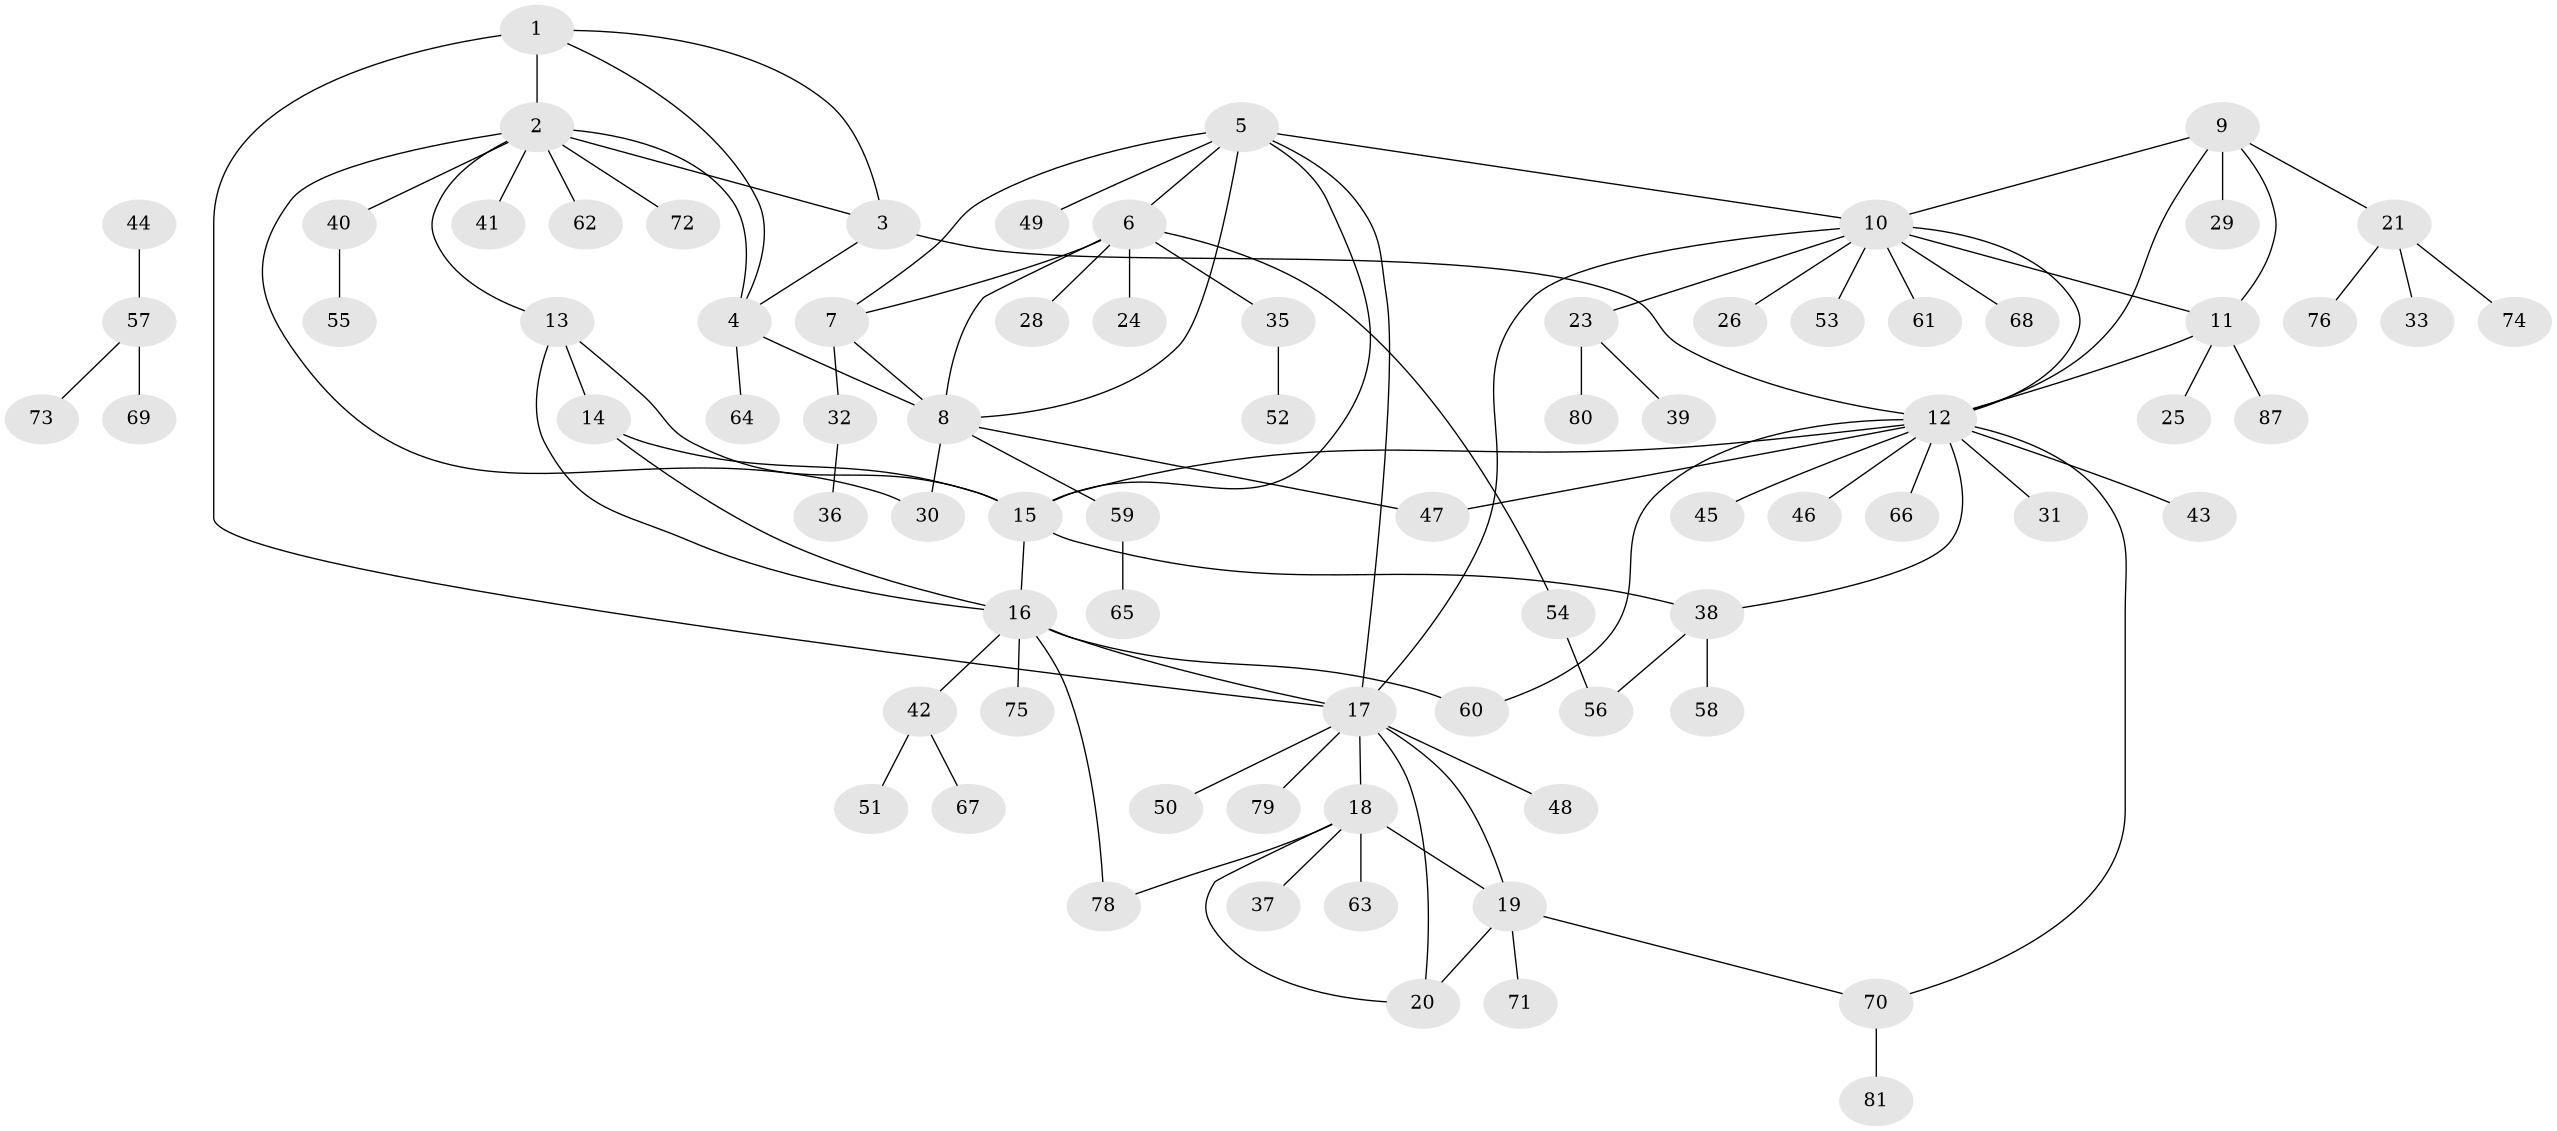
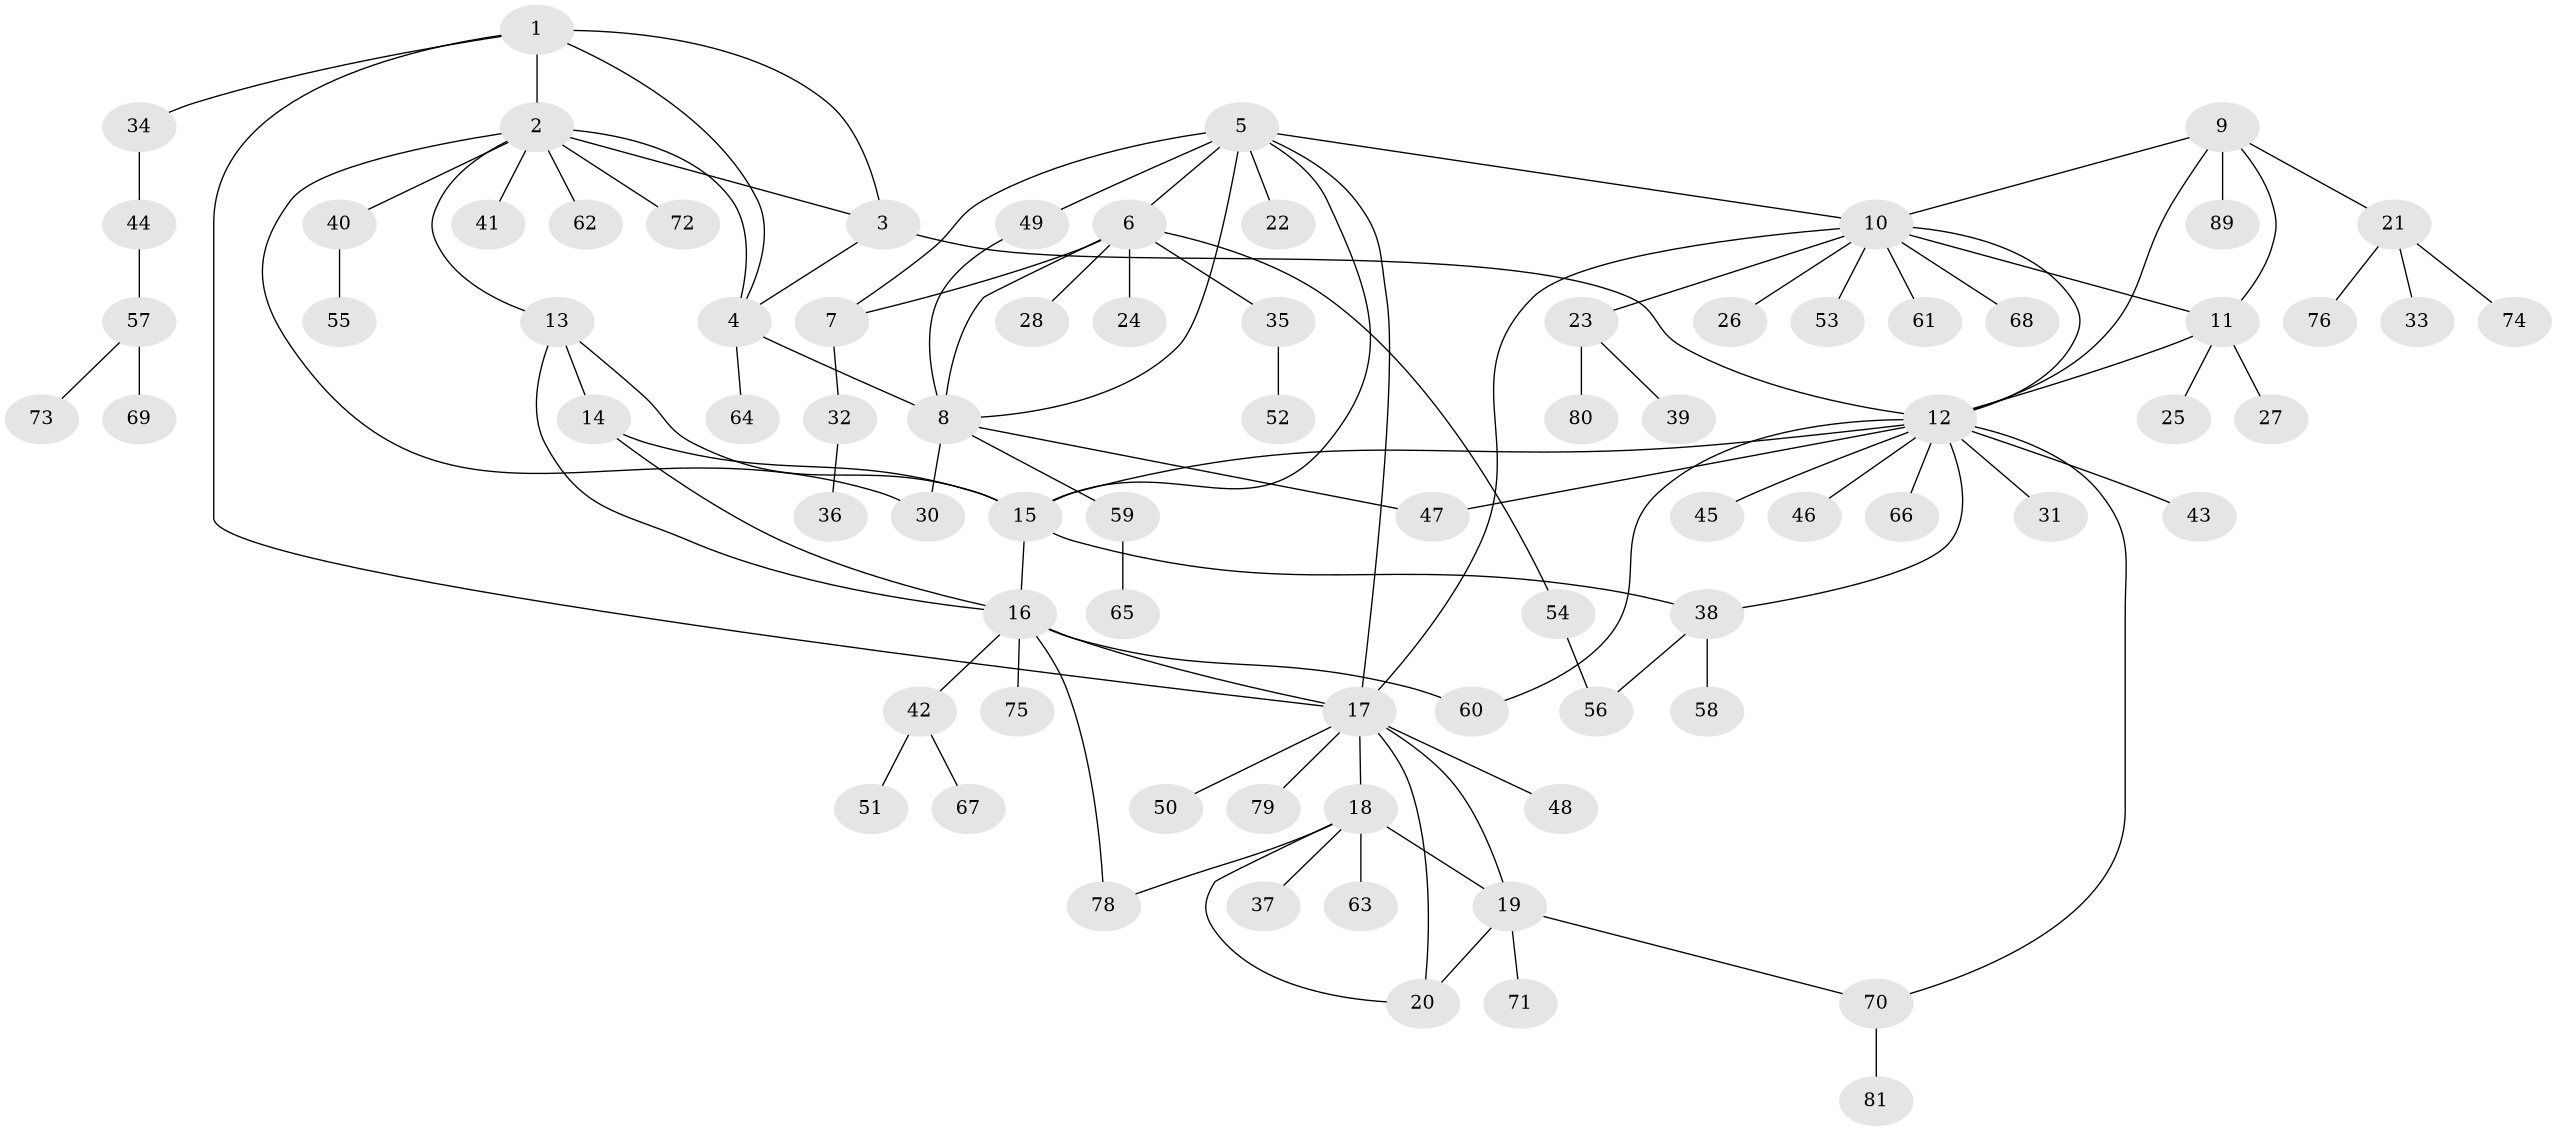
none -> (139, 127)
none -> (1278, 225)
(2223, 225) -> (2223, 225)
(888, 371) -> (937, 303)
(2271, 419) -> (2271, 419)
